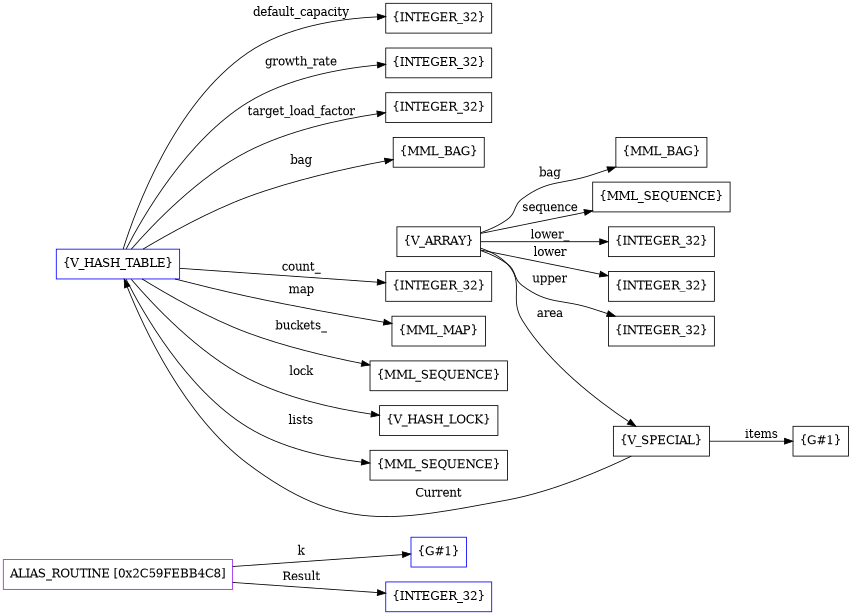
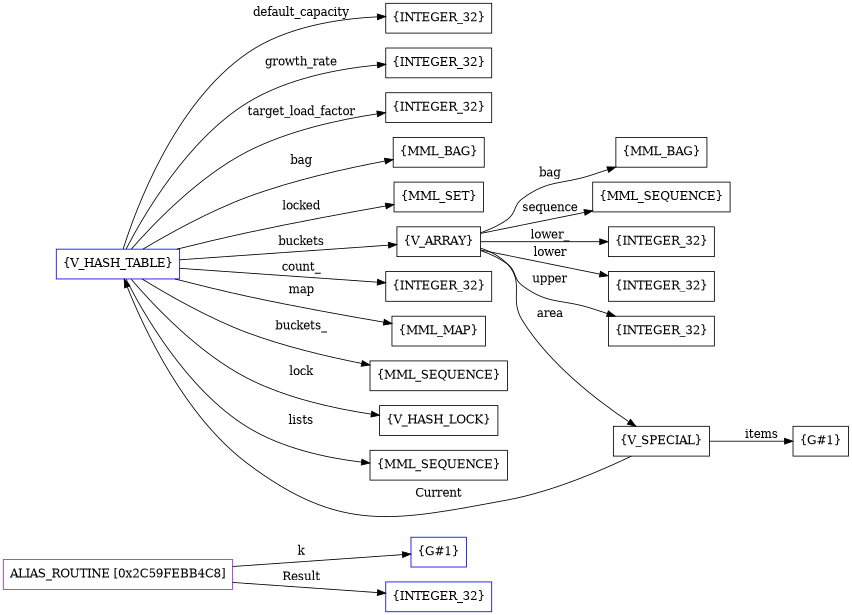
none -> (439, 197)
none -> (284, 252)
